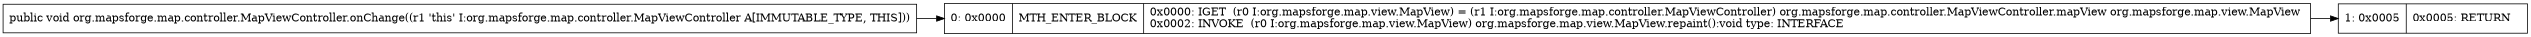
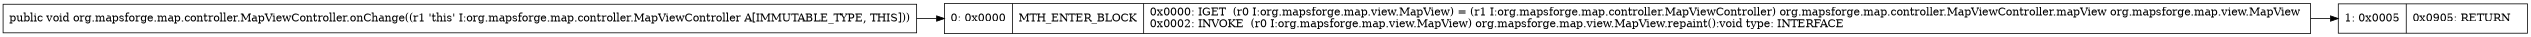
(2467, 18) -> (2467, 18)
